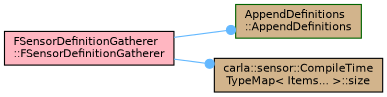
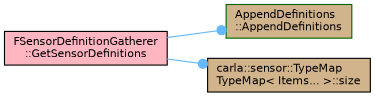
(89, 48) -> (86, 48)
(299, 75) -> (289, 75)
